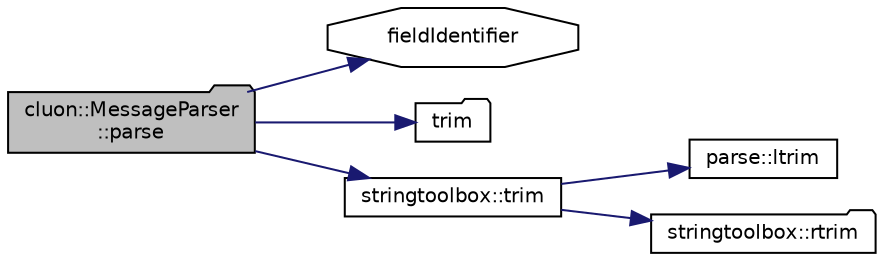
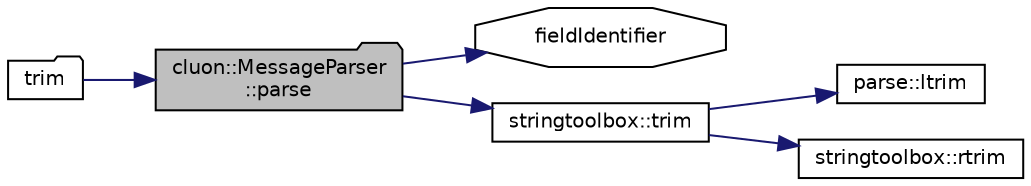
(325, 122) -> (109, 80)
(763, 234) -> (911, 159)
